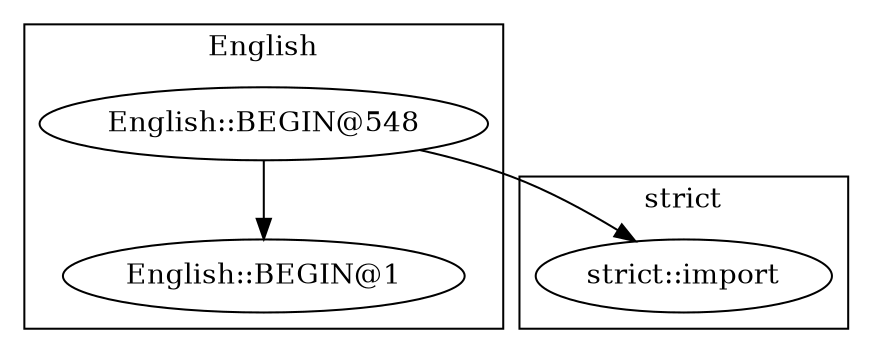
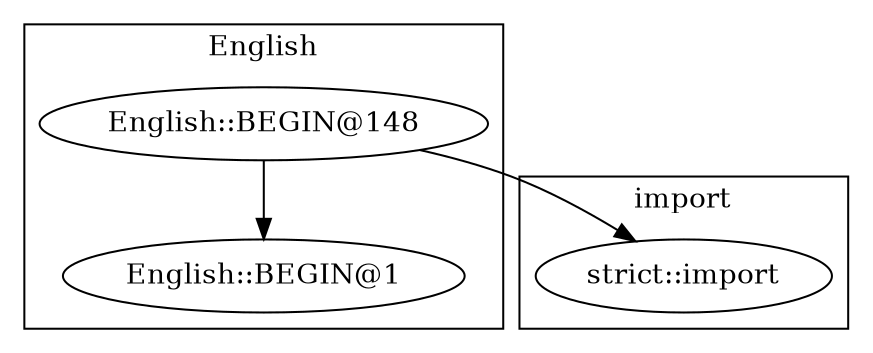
(264, 124) -> (264, 124)
(684, 200) -> (684, 200)
